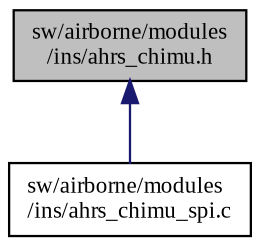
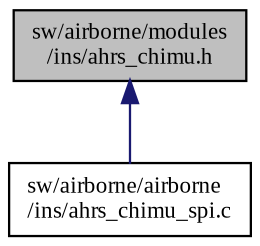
(130, 200) -> (130, 200)
